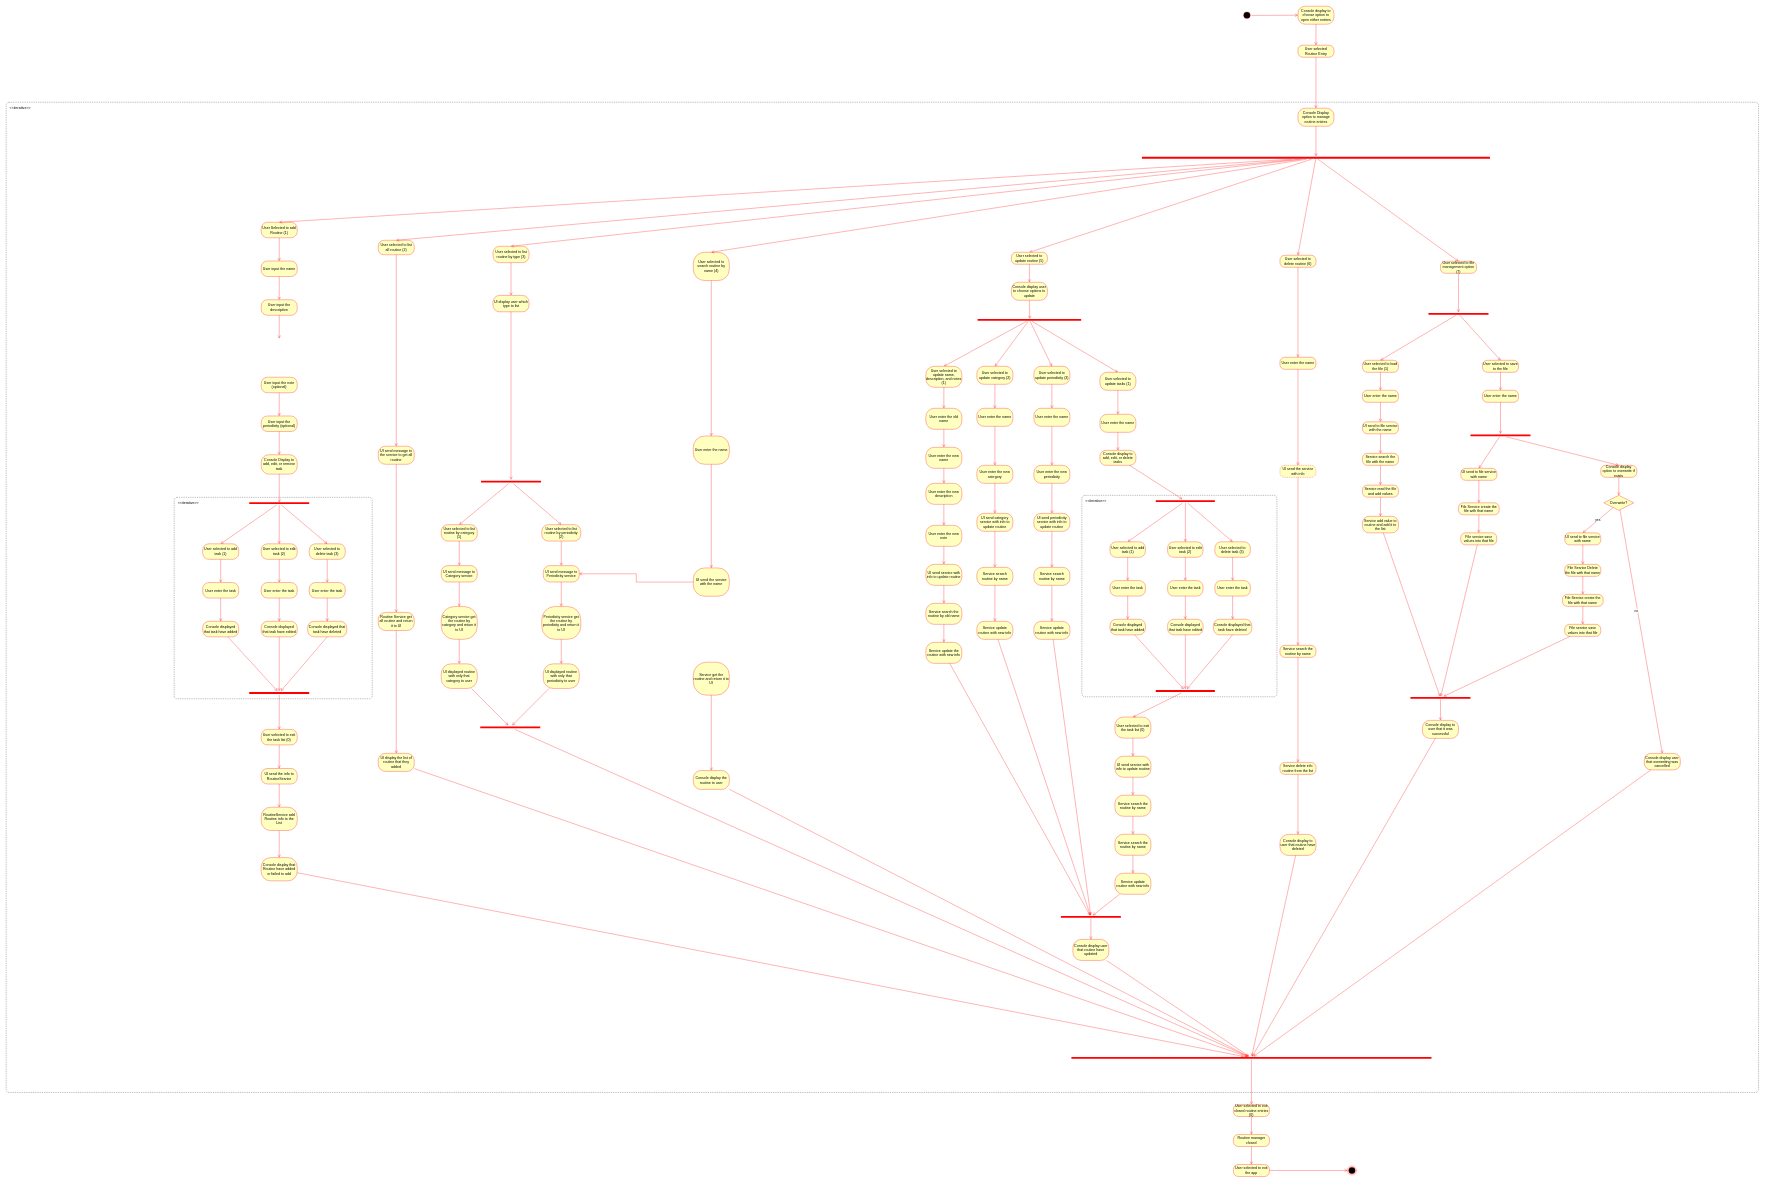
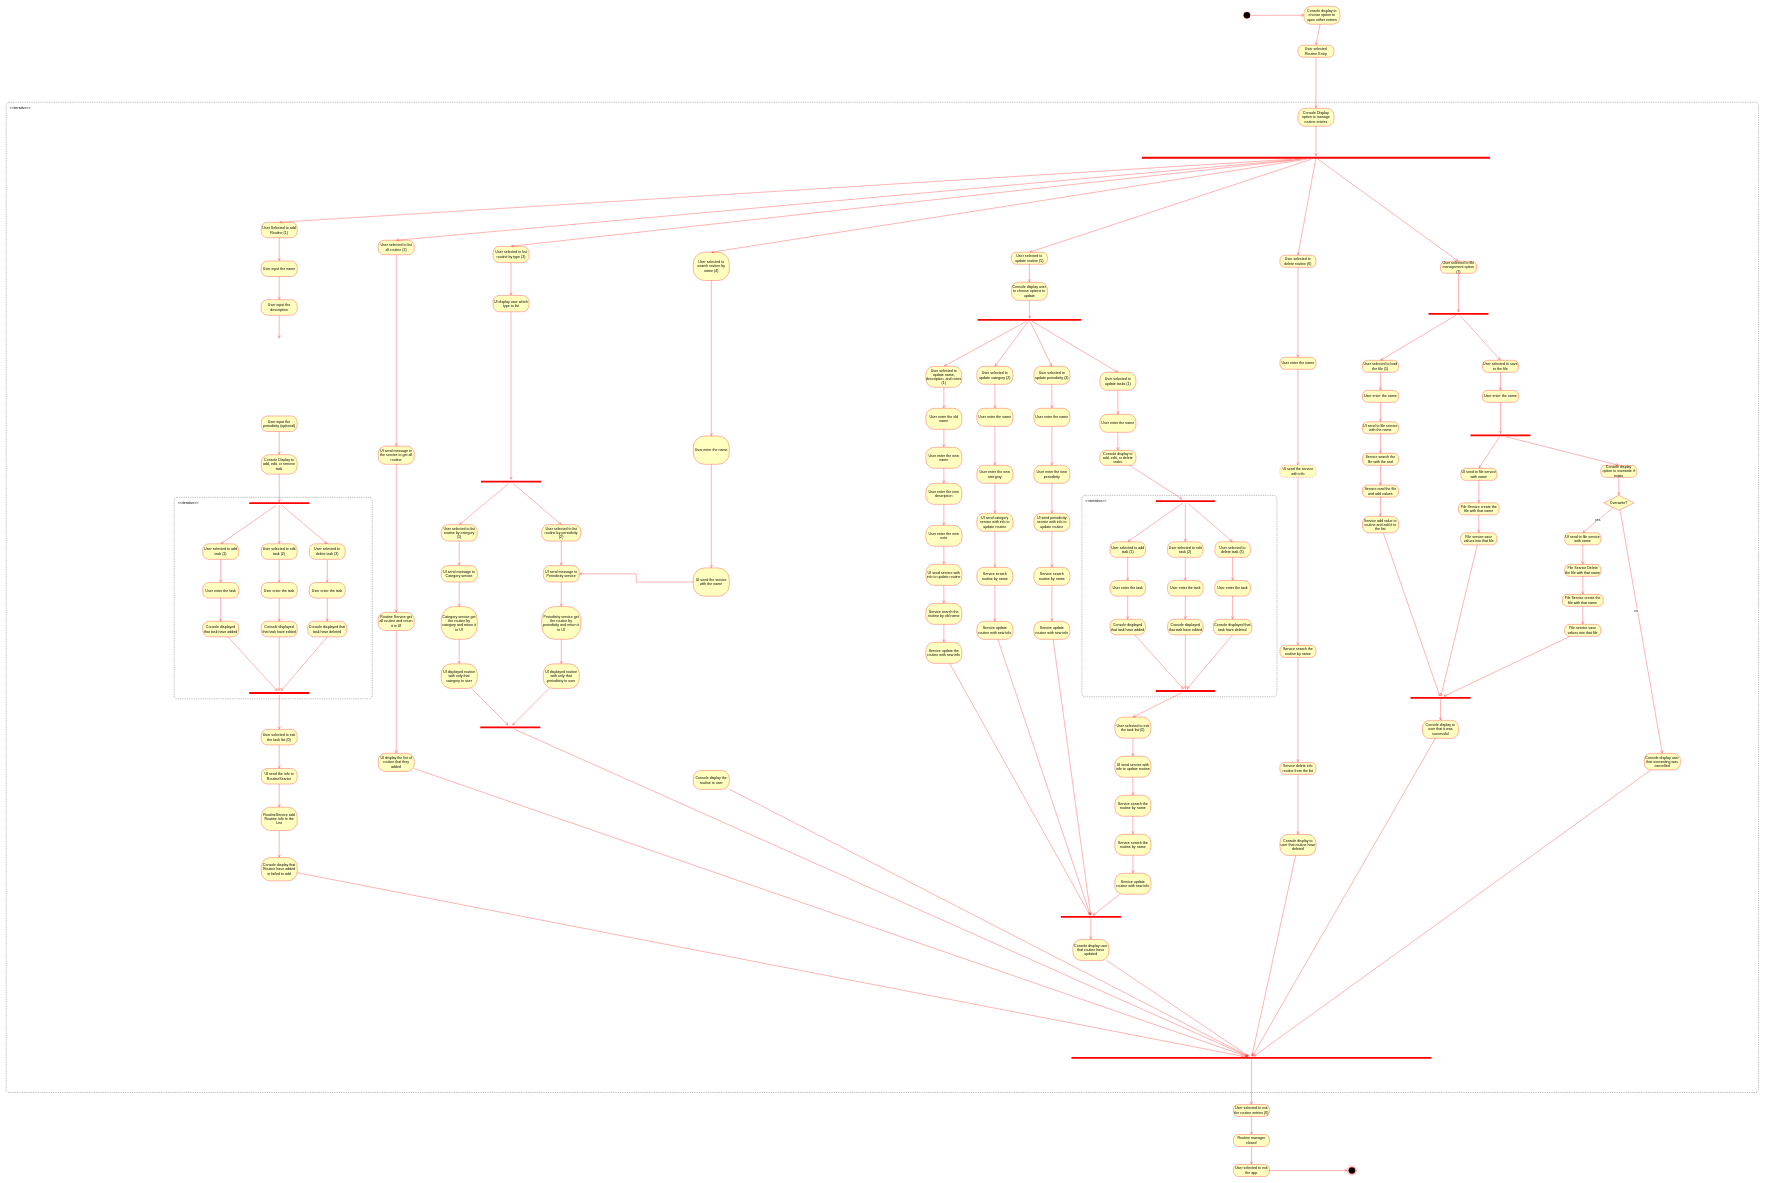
(1316, 15) -> (1322, 15)
(279, 385) -> none
(279, 404) -> none
(1380, 459) -> (1380, 459)
(711, 678) -> none
(711, 768) -> none
(1251, 1110) -> (1251, 1110)
